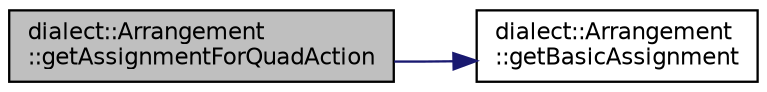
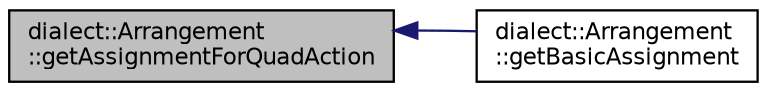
(424, 62) -> (447, 31)
